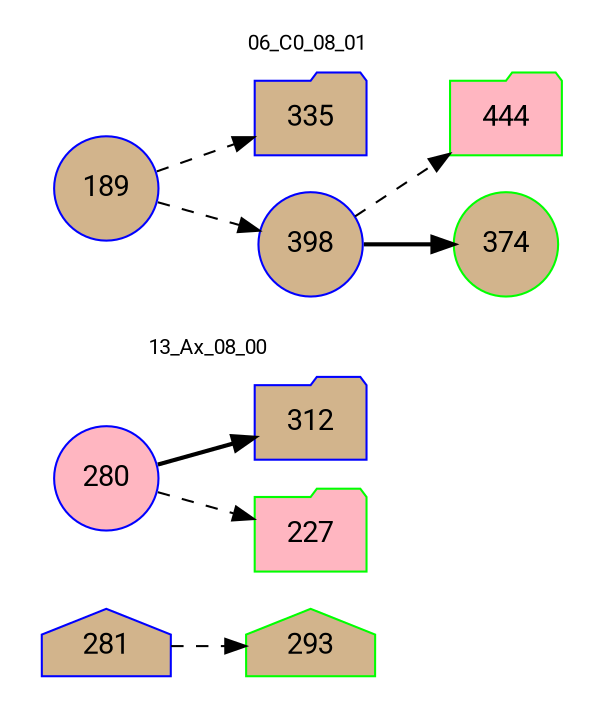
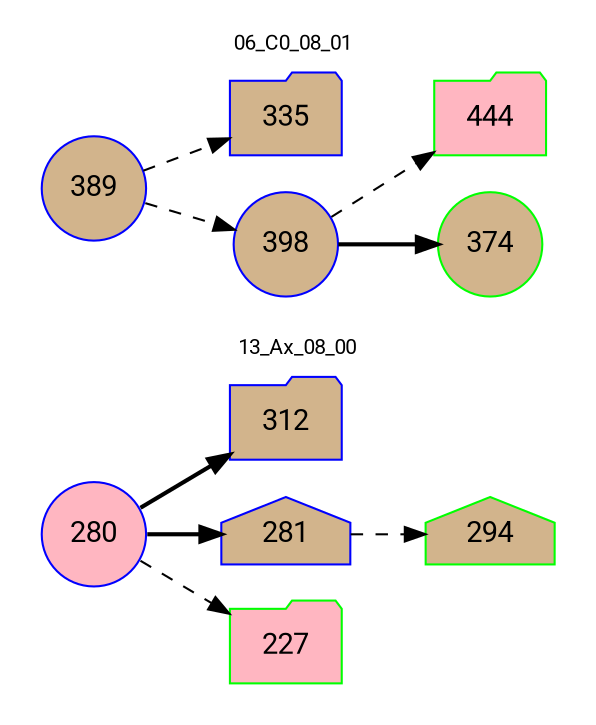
(106, 188) -> (94, 188)
none -> (174, 534)
(311, 646) -> (490, 534)
